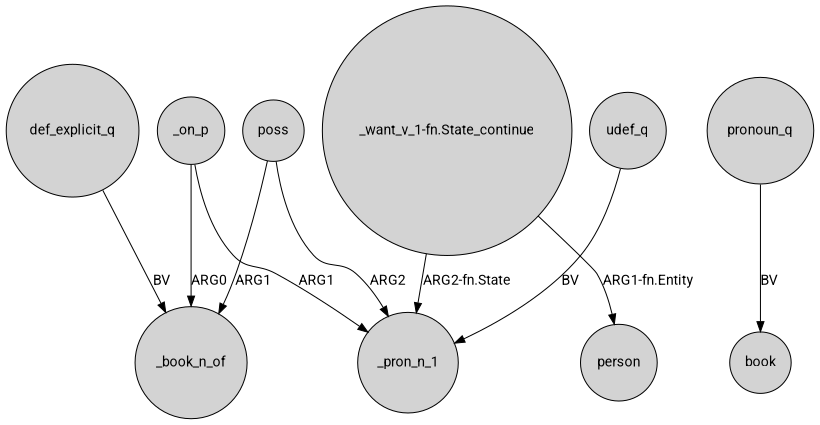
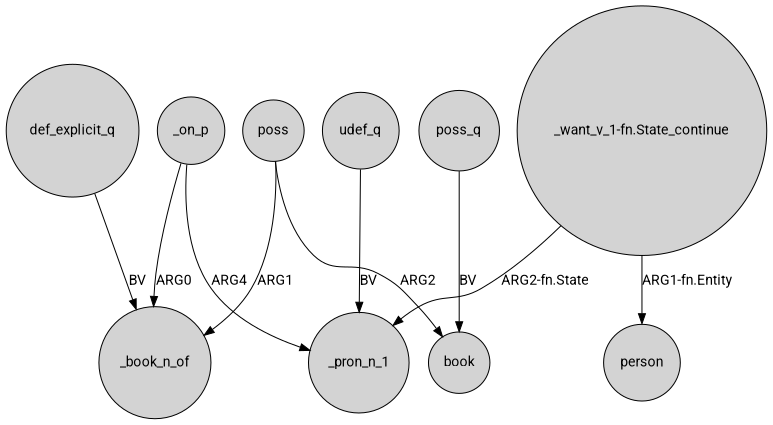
(760, 131) -> (459, 131)
(310, 251) -> (333, 266)
(317, 281) -> (229, 281)
